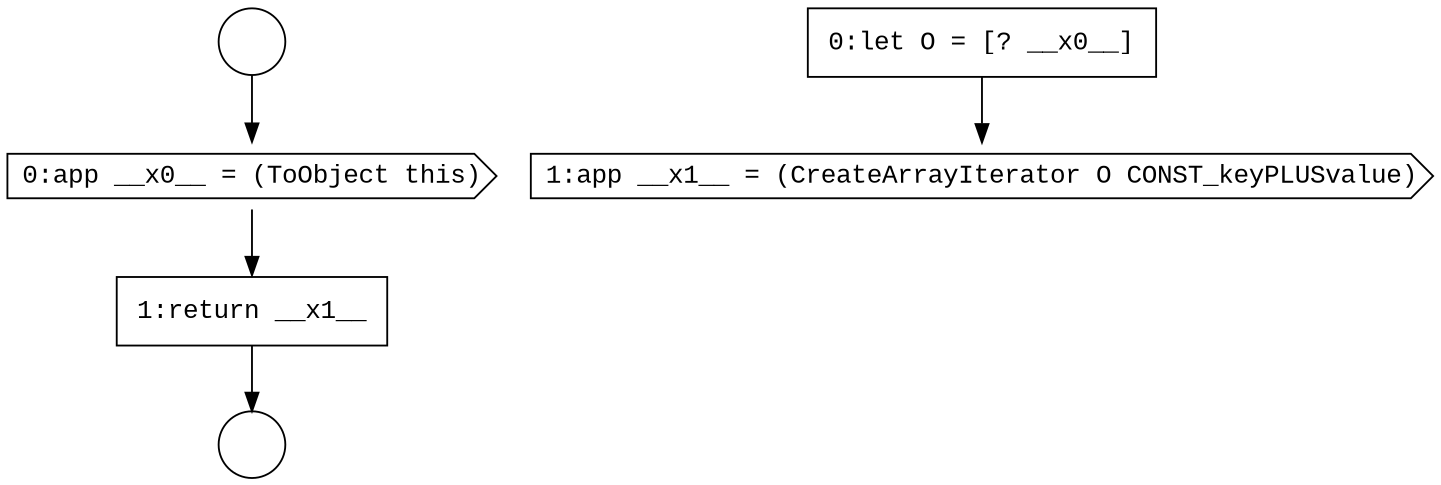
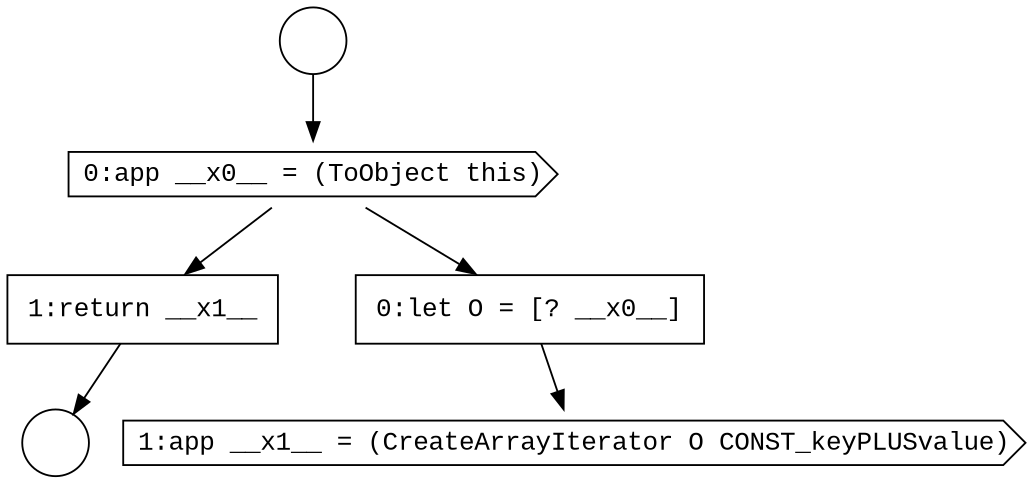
none -> (412, 236)
